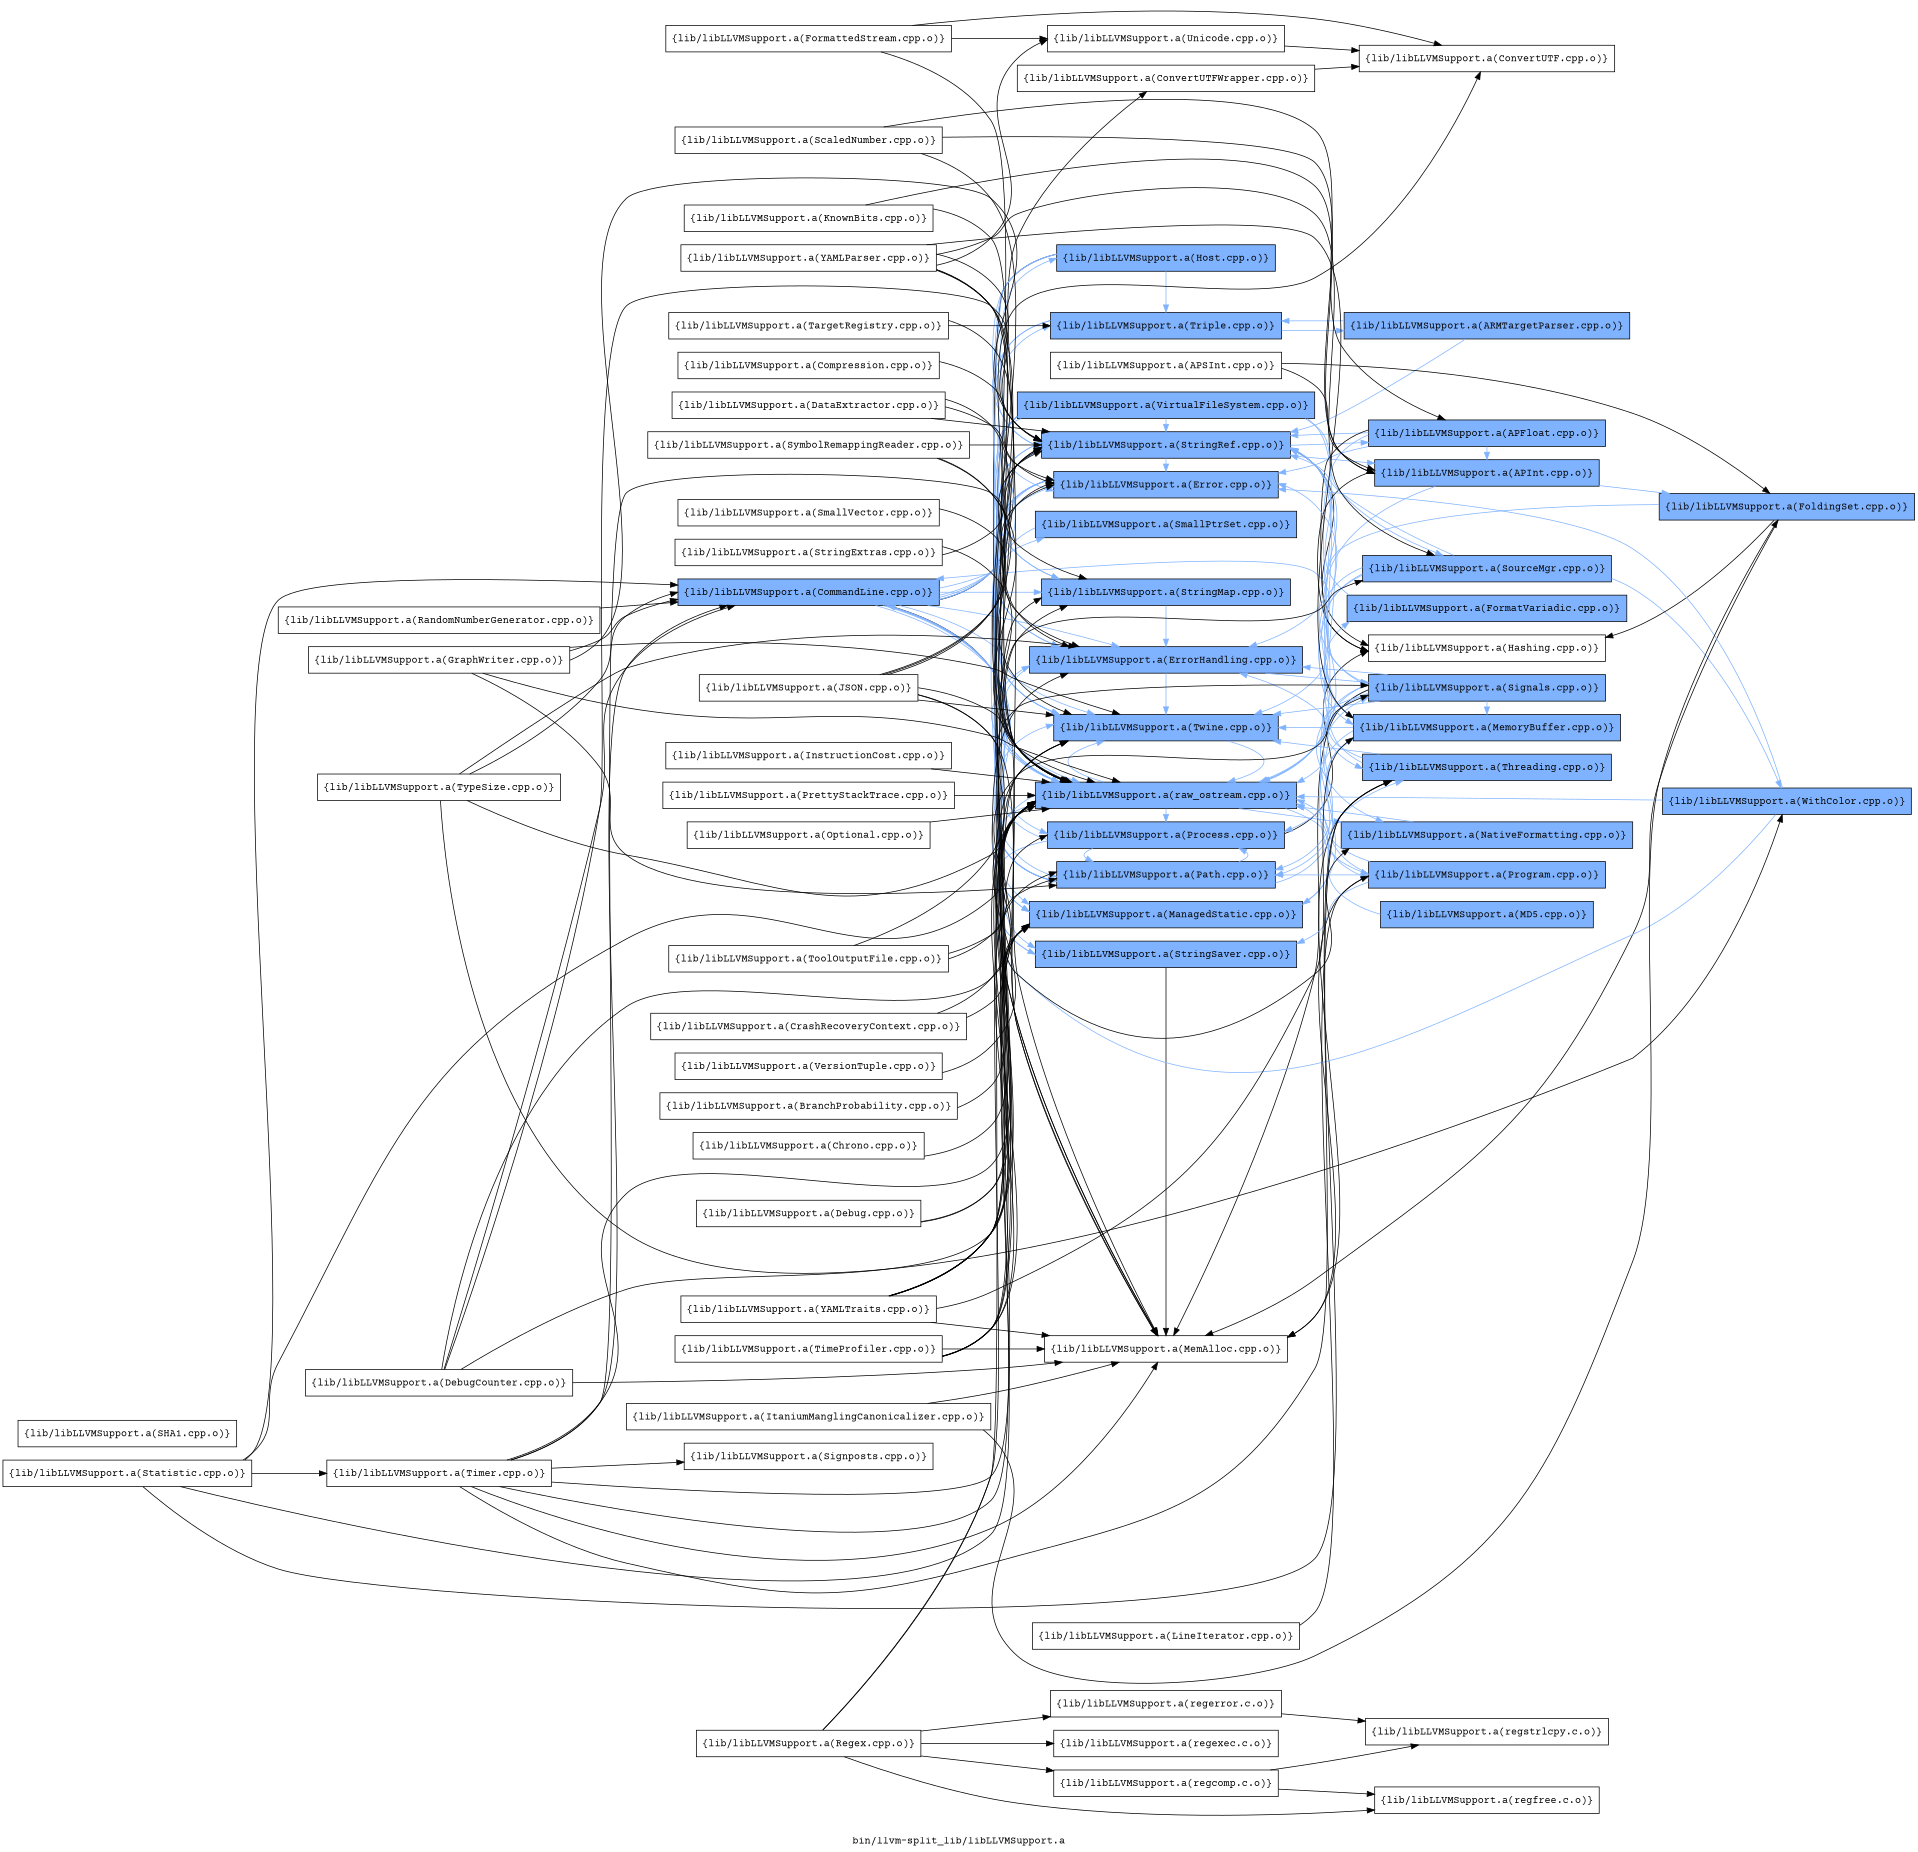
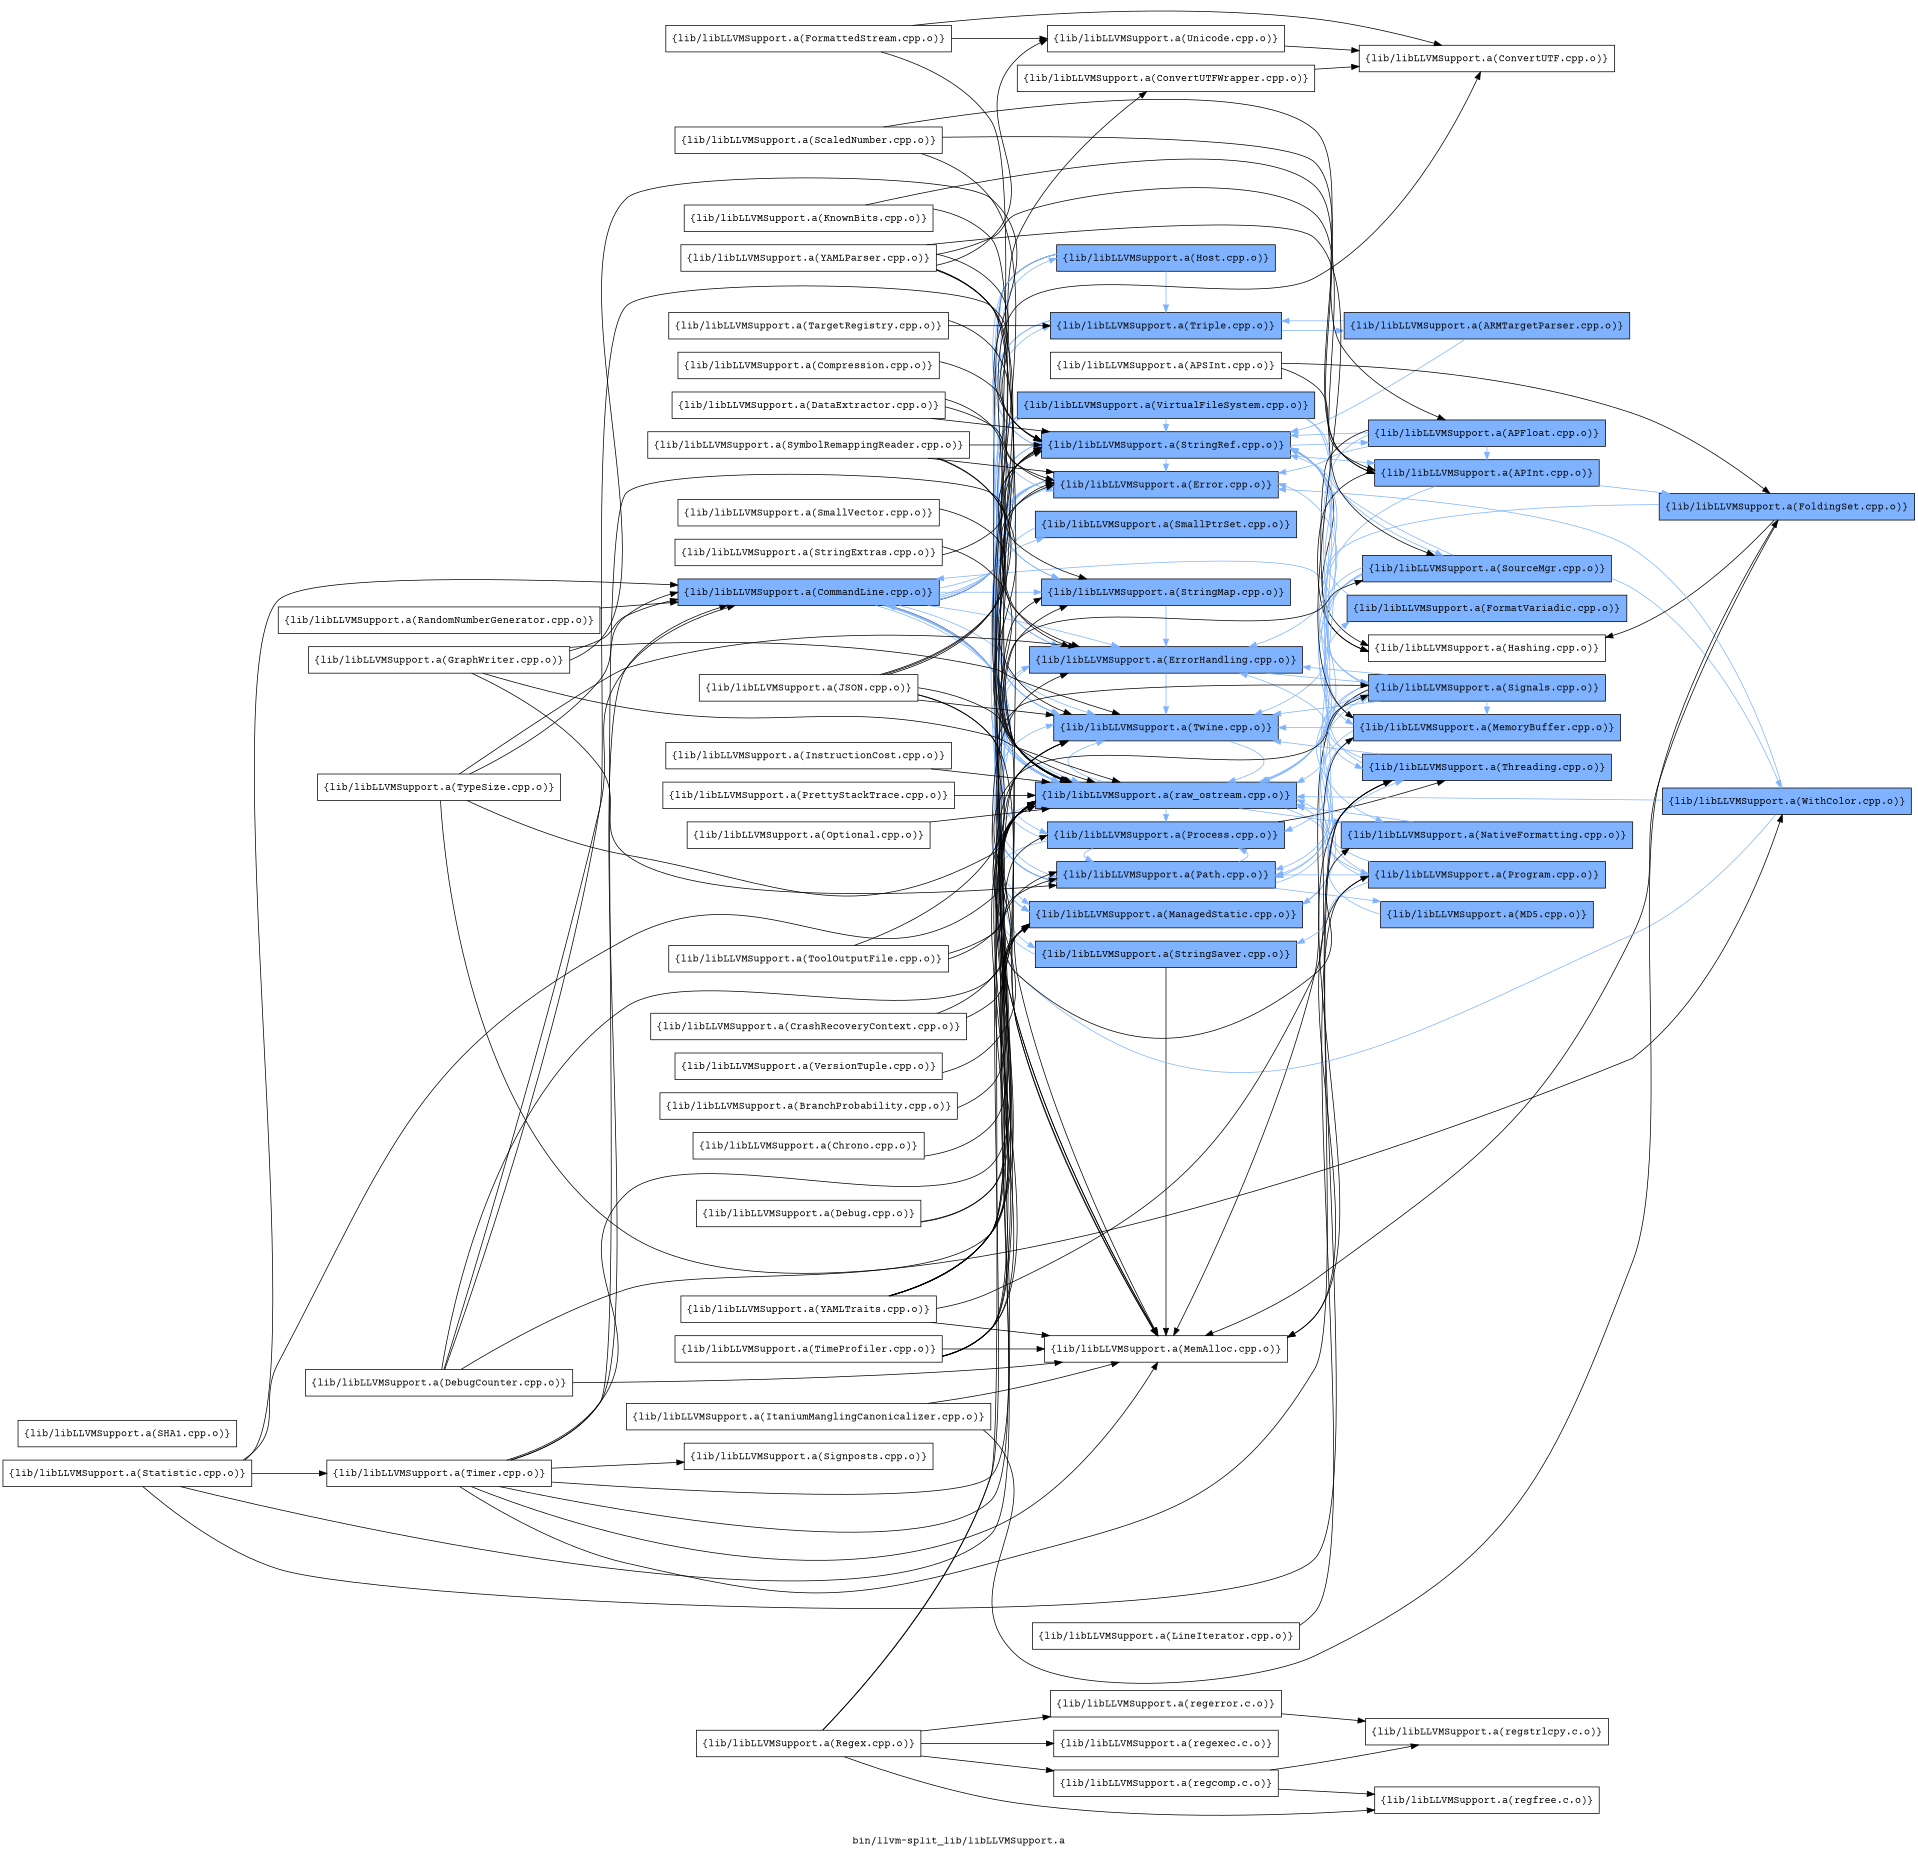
none -> (987, 465)
none -> (1328, 728)
(1329, 747) -> (1362, 804)
(995, 871) -> (995, 634)
none -> (1308, 892)
